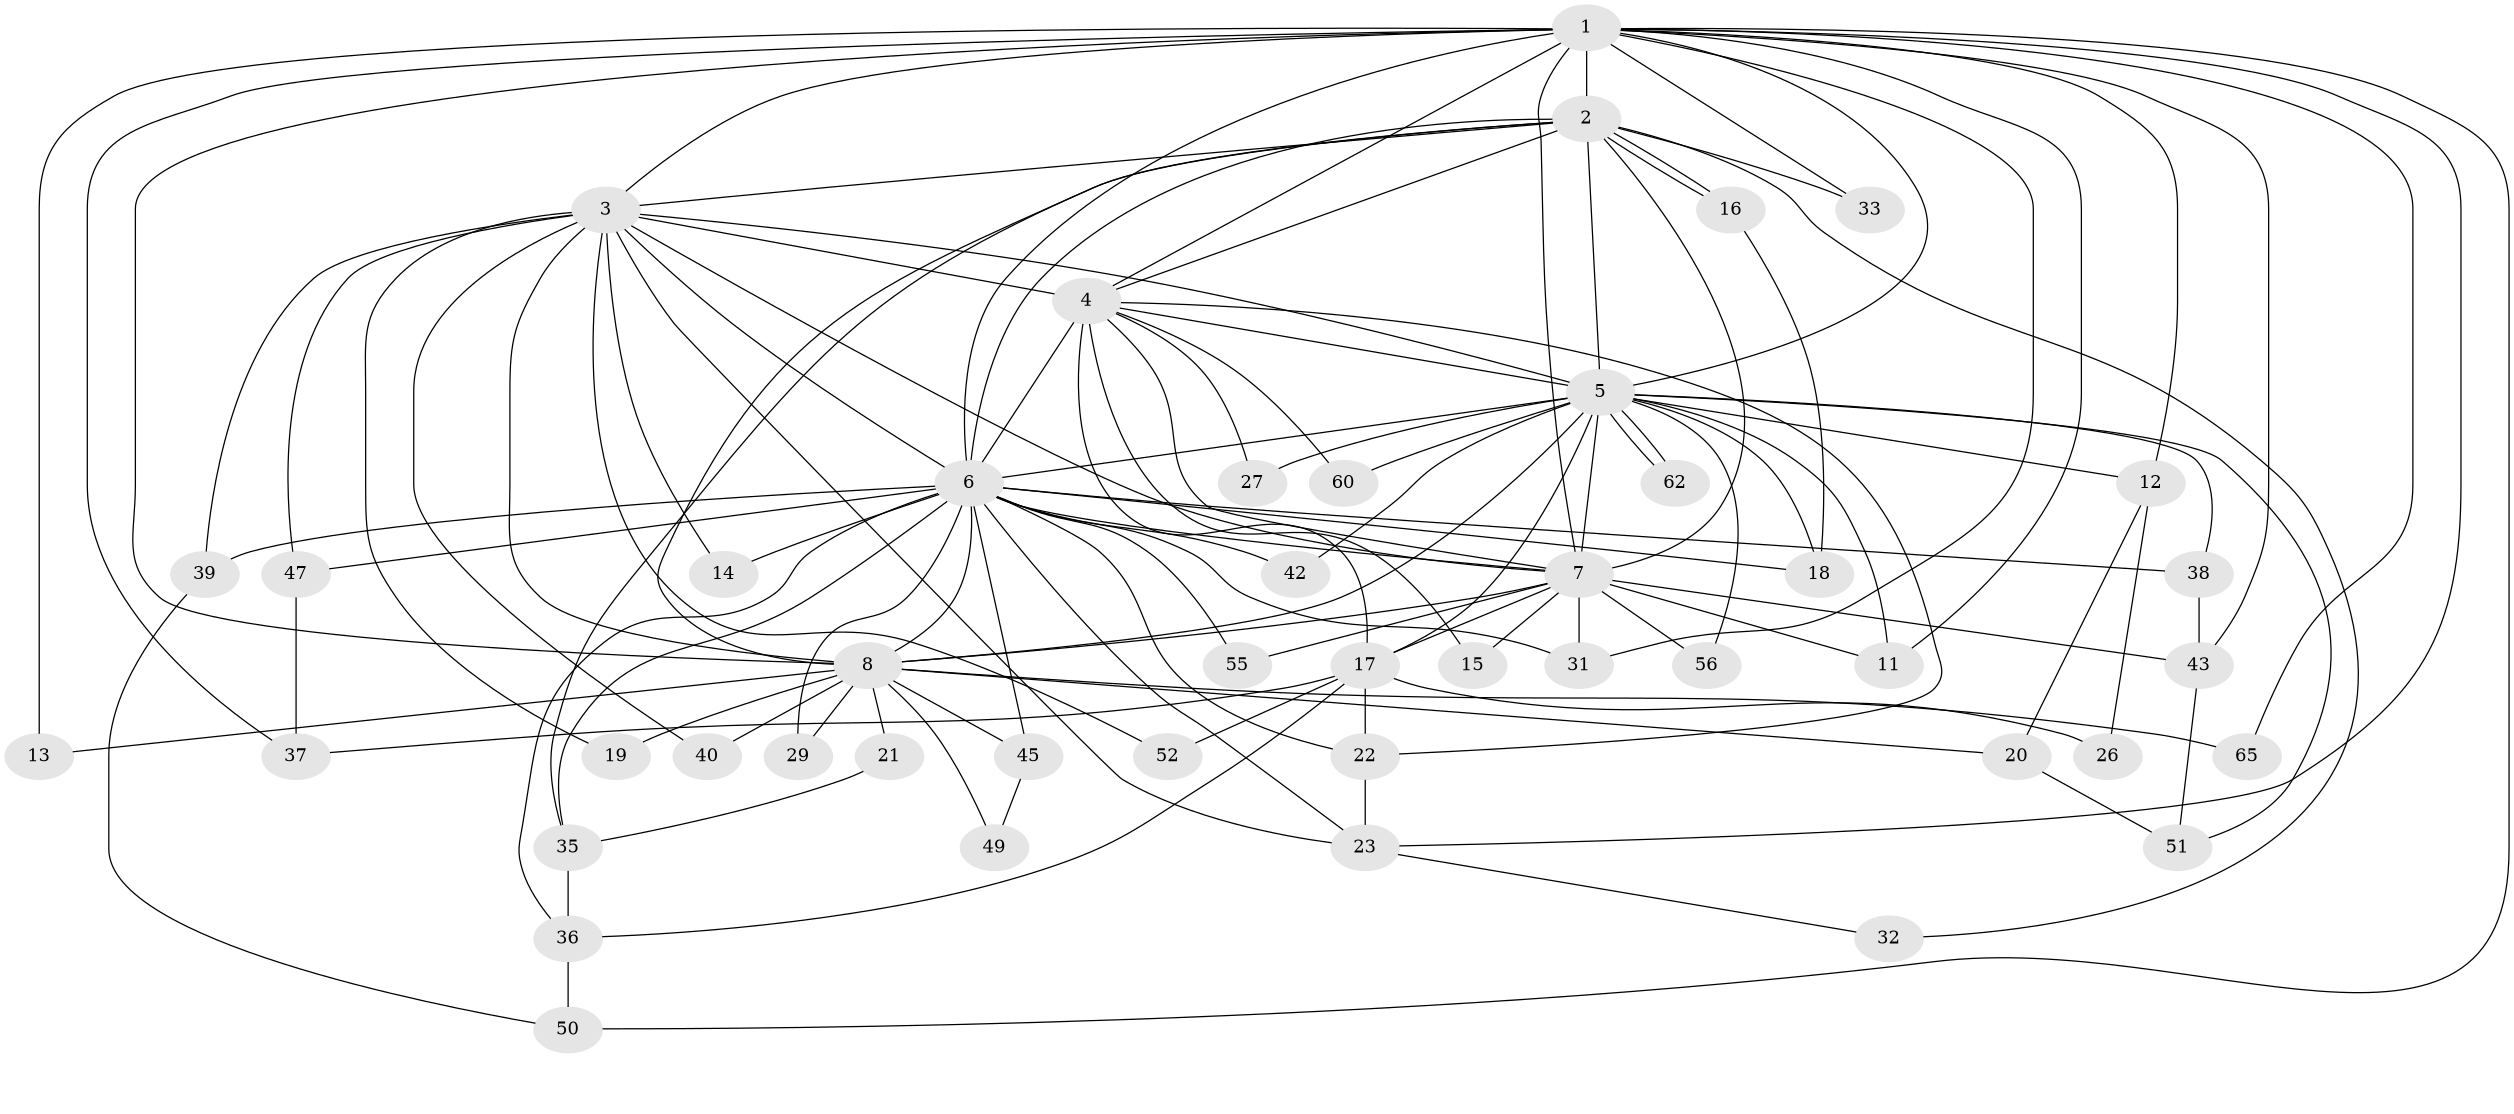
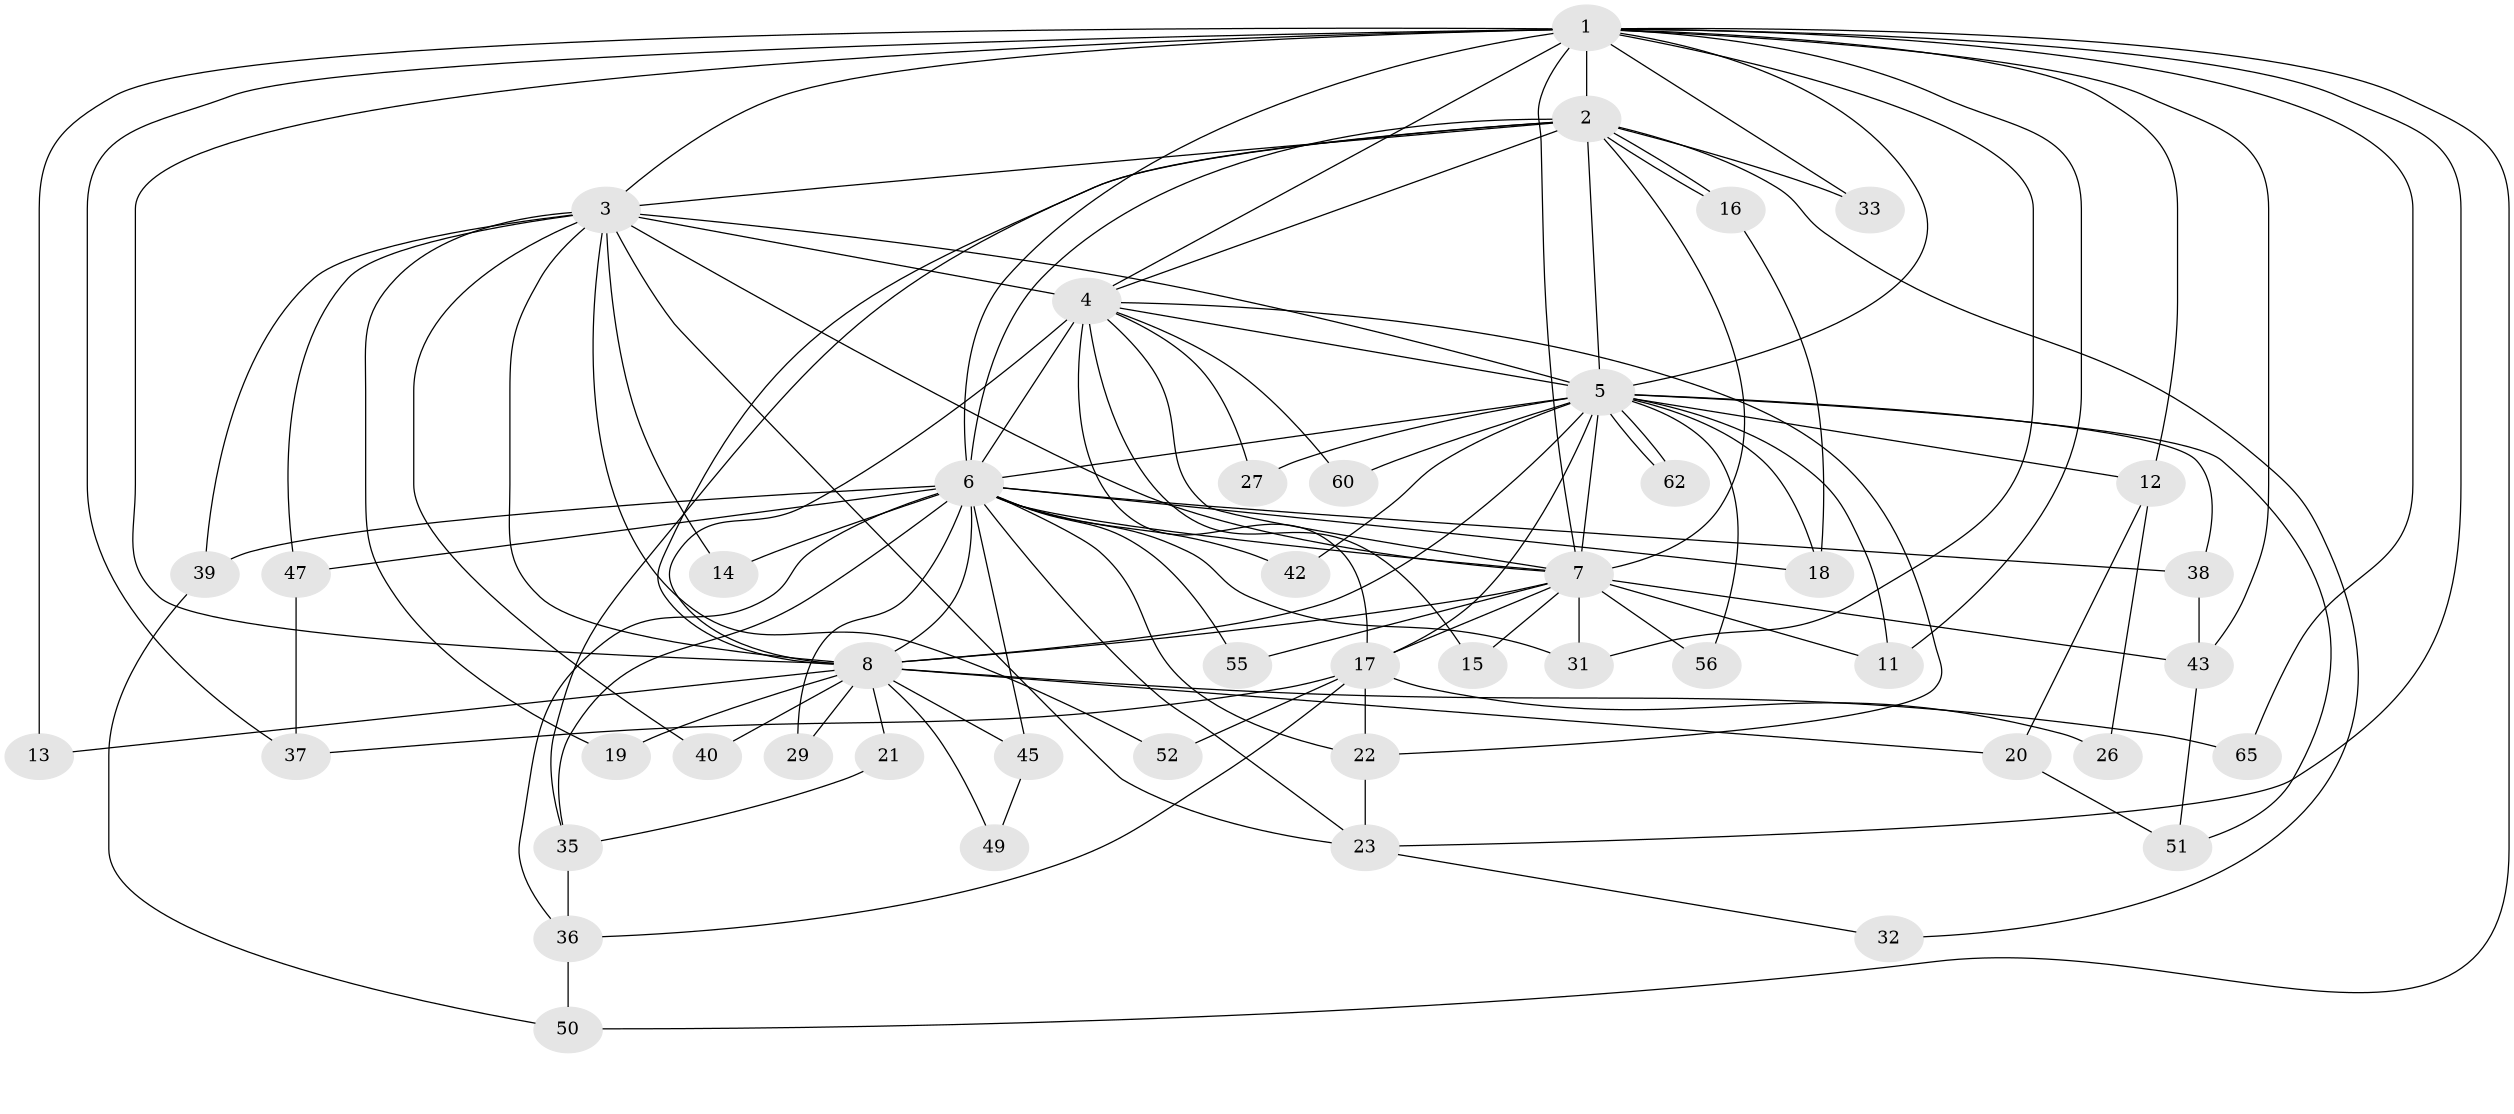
(778, 357) -> none
none -> (847, 482)
